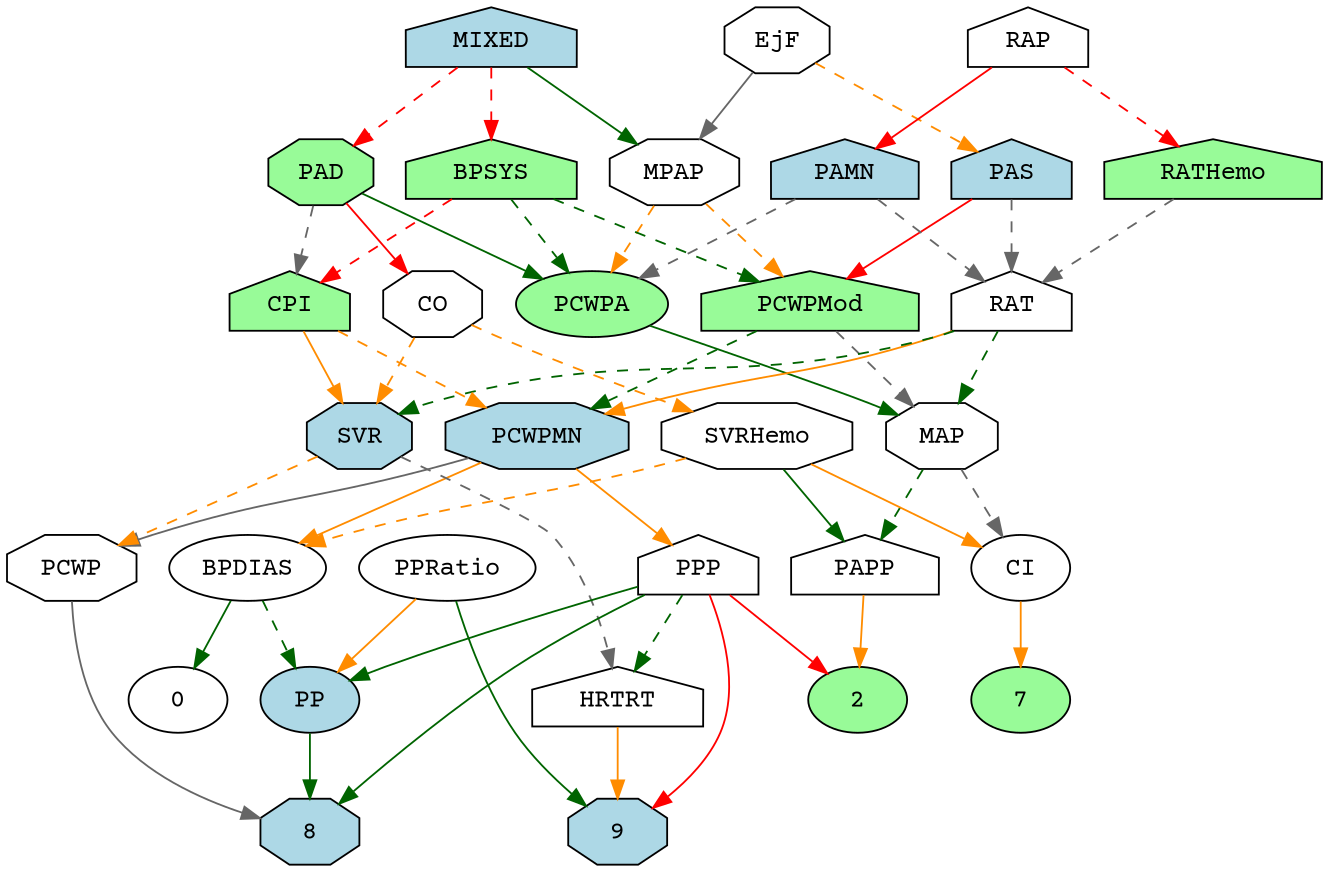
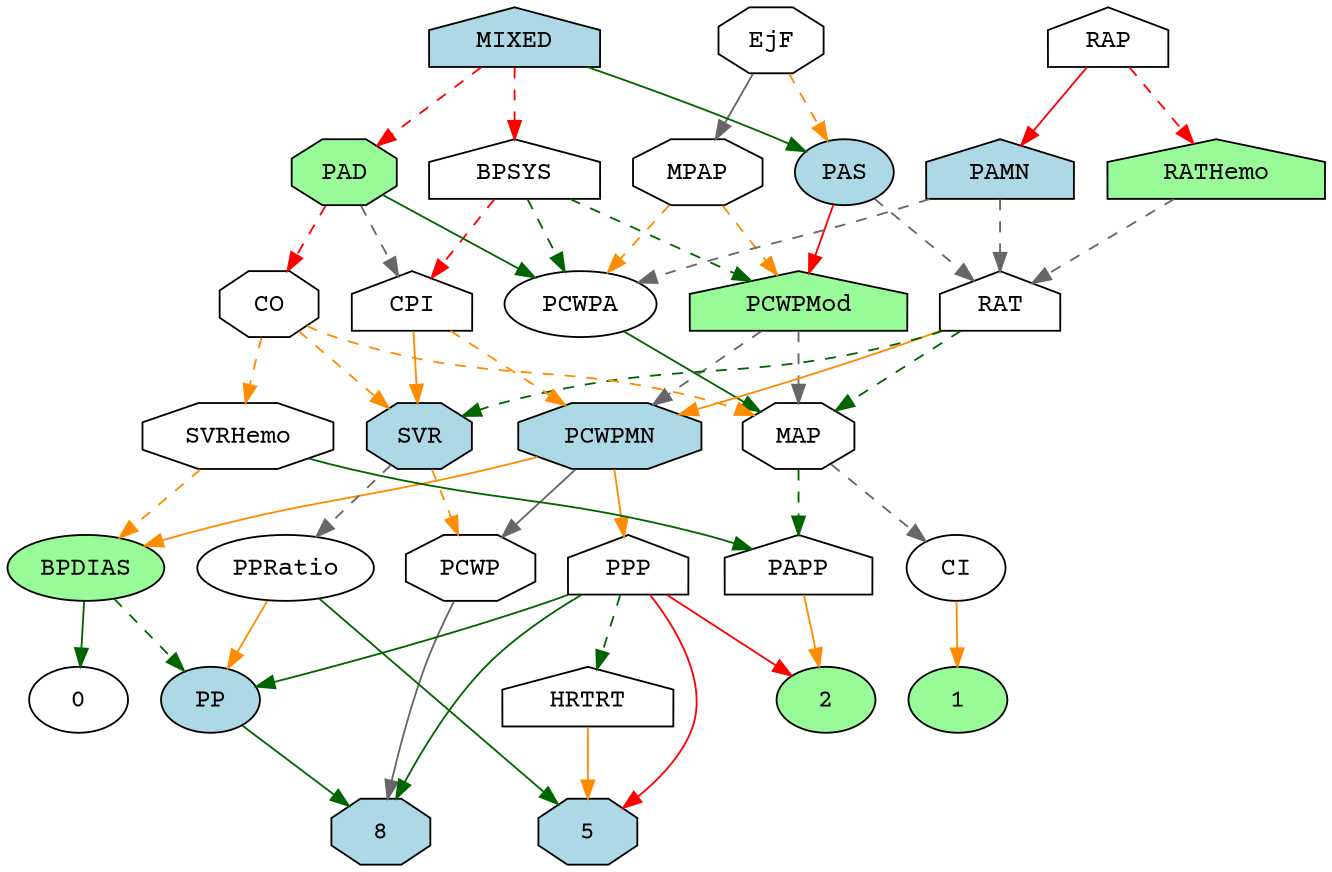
(575, 101) -> (689, 104)
(491, 172) -> (515, 172)
(1012, 172) -> (844, 172)
(371, 231) -> (311, 230)
(290, 304) -> (412, 304)
(592, 304) -> (581, 304)
none -> (542, 374)
(649, 382) -> (722, 358)
(888, 501) -> none
(535, 523) -> (360, 494)
(248, 568) -> (86, 568)
(1021, 700) -> (958, 700)
(618, 832) -> (588, 832)
